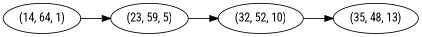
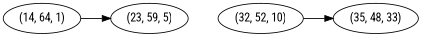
(199, 18) -> none
(376, 18) -> (376, 18)
